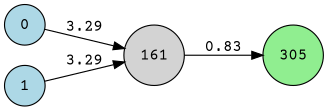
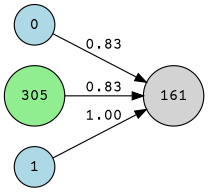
(85, 27) -> (104, 45)
(218, 55) -> (98, 96)
(85, 60) -> (104, 116)
